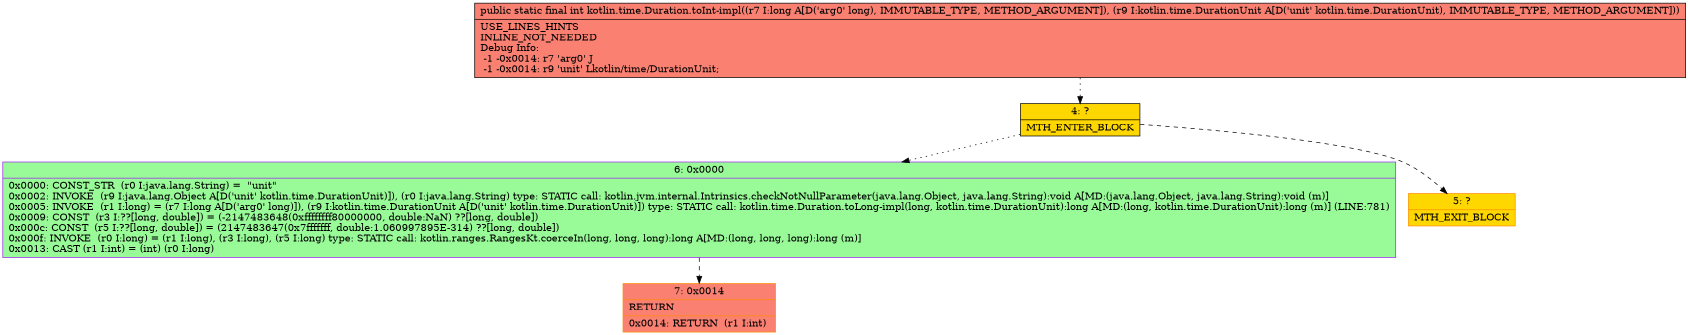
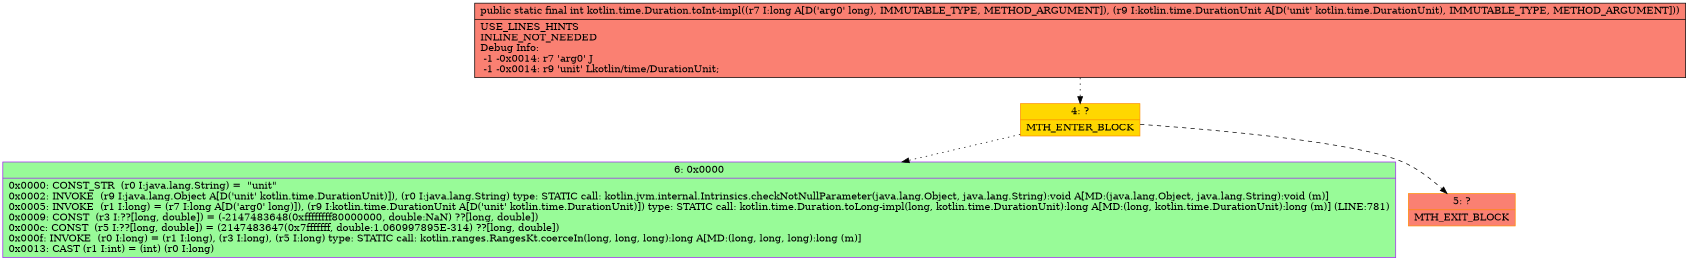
(1080, 120) -> (1080, 120)
(1462, 210) -> (1462, 210)
(699, 308) -> none
